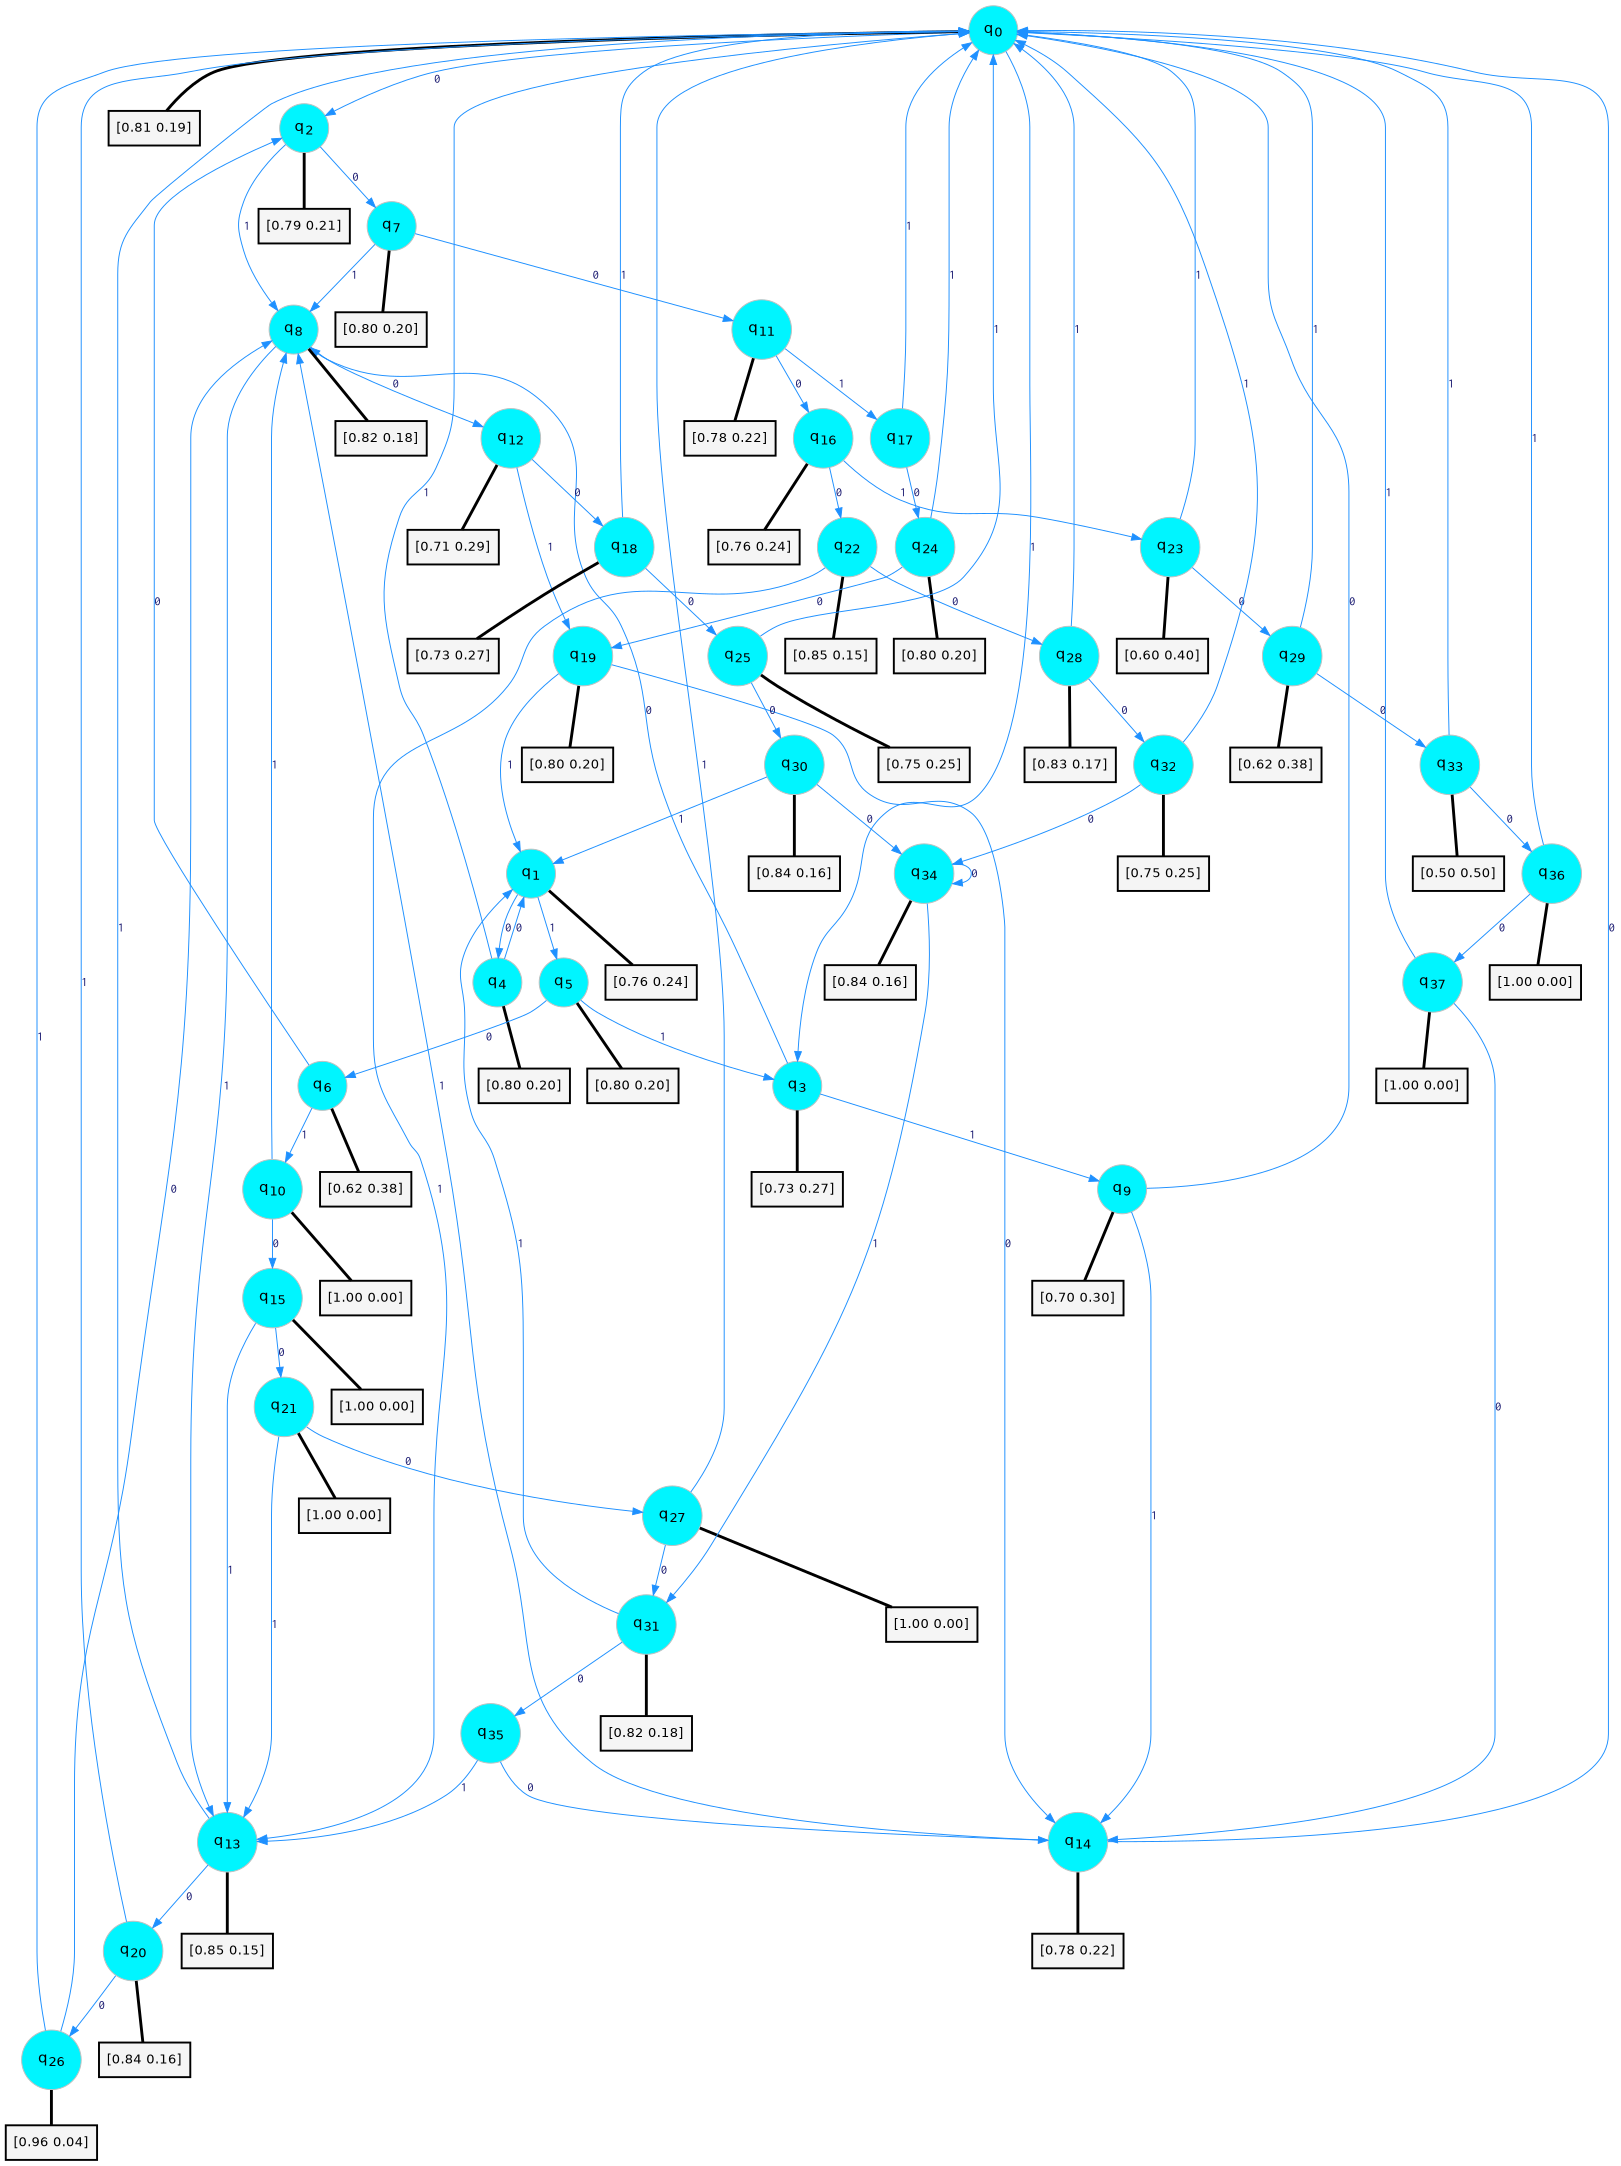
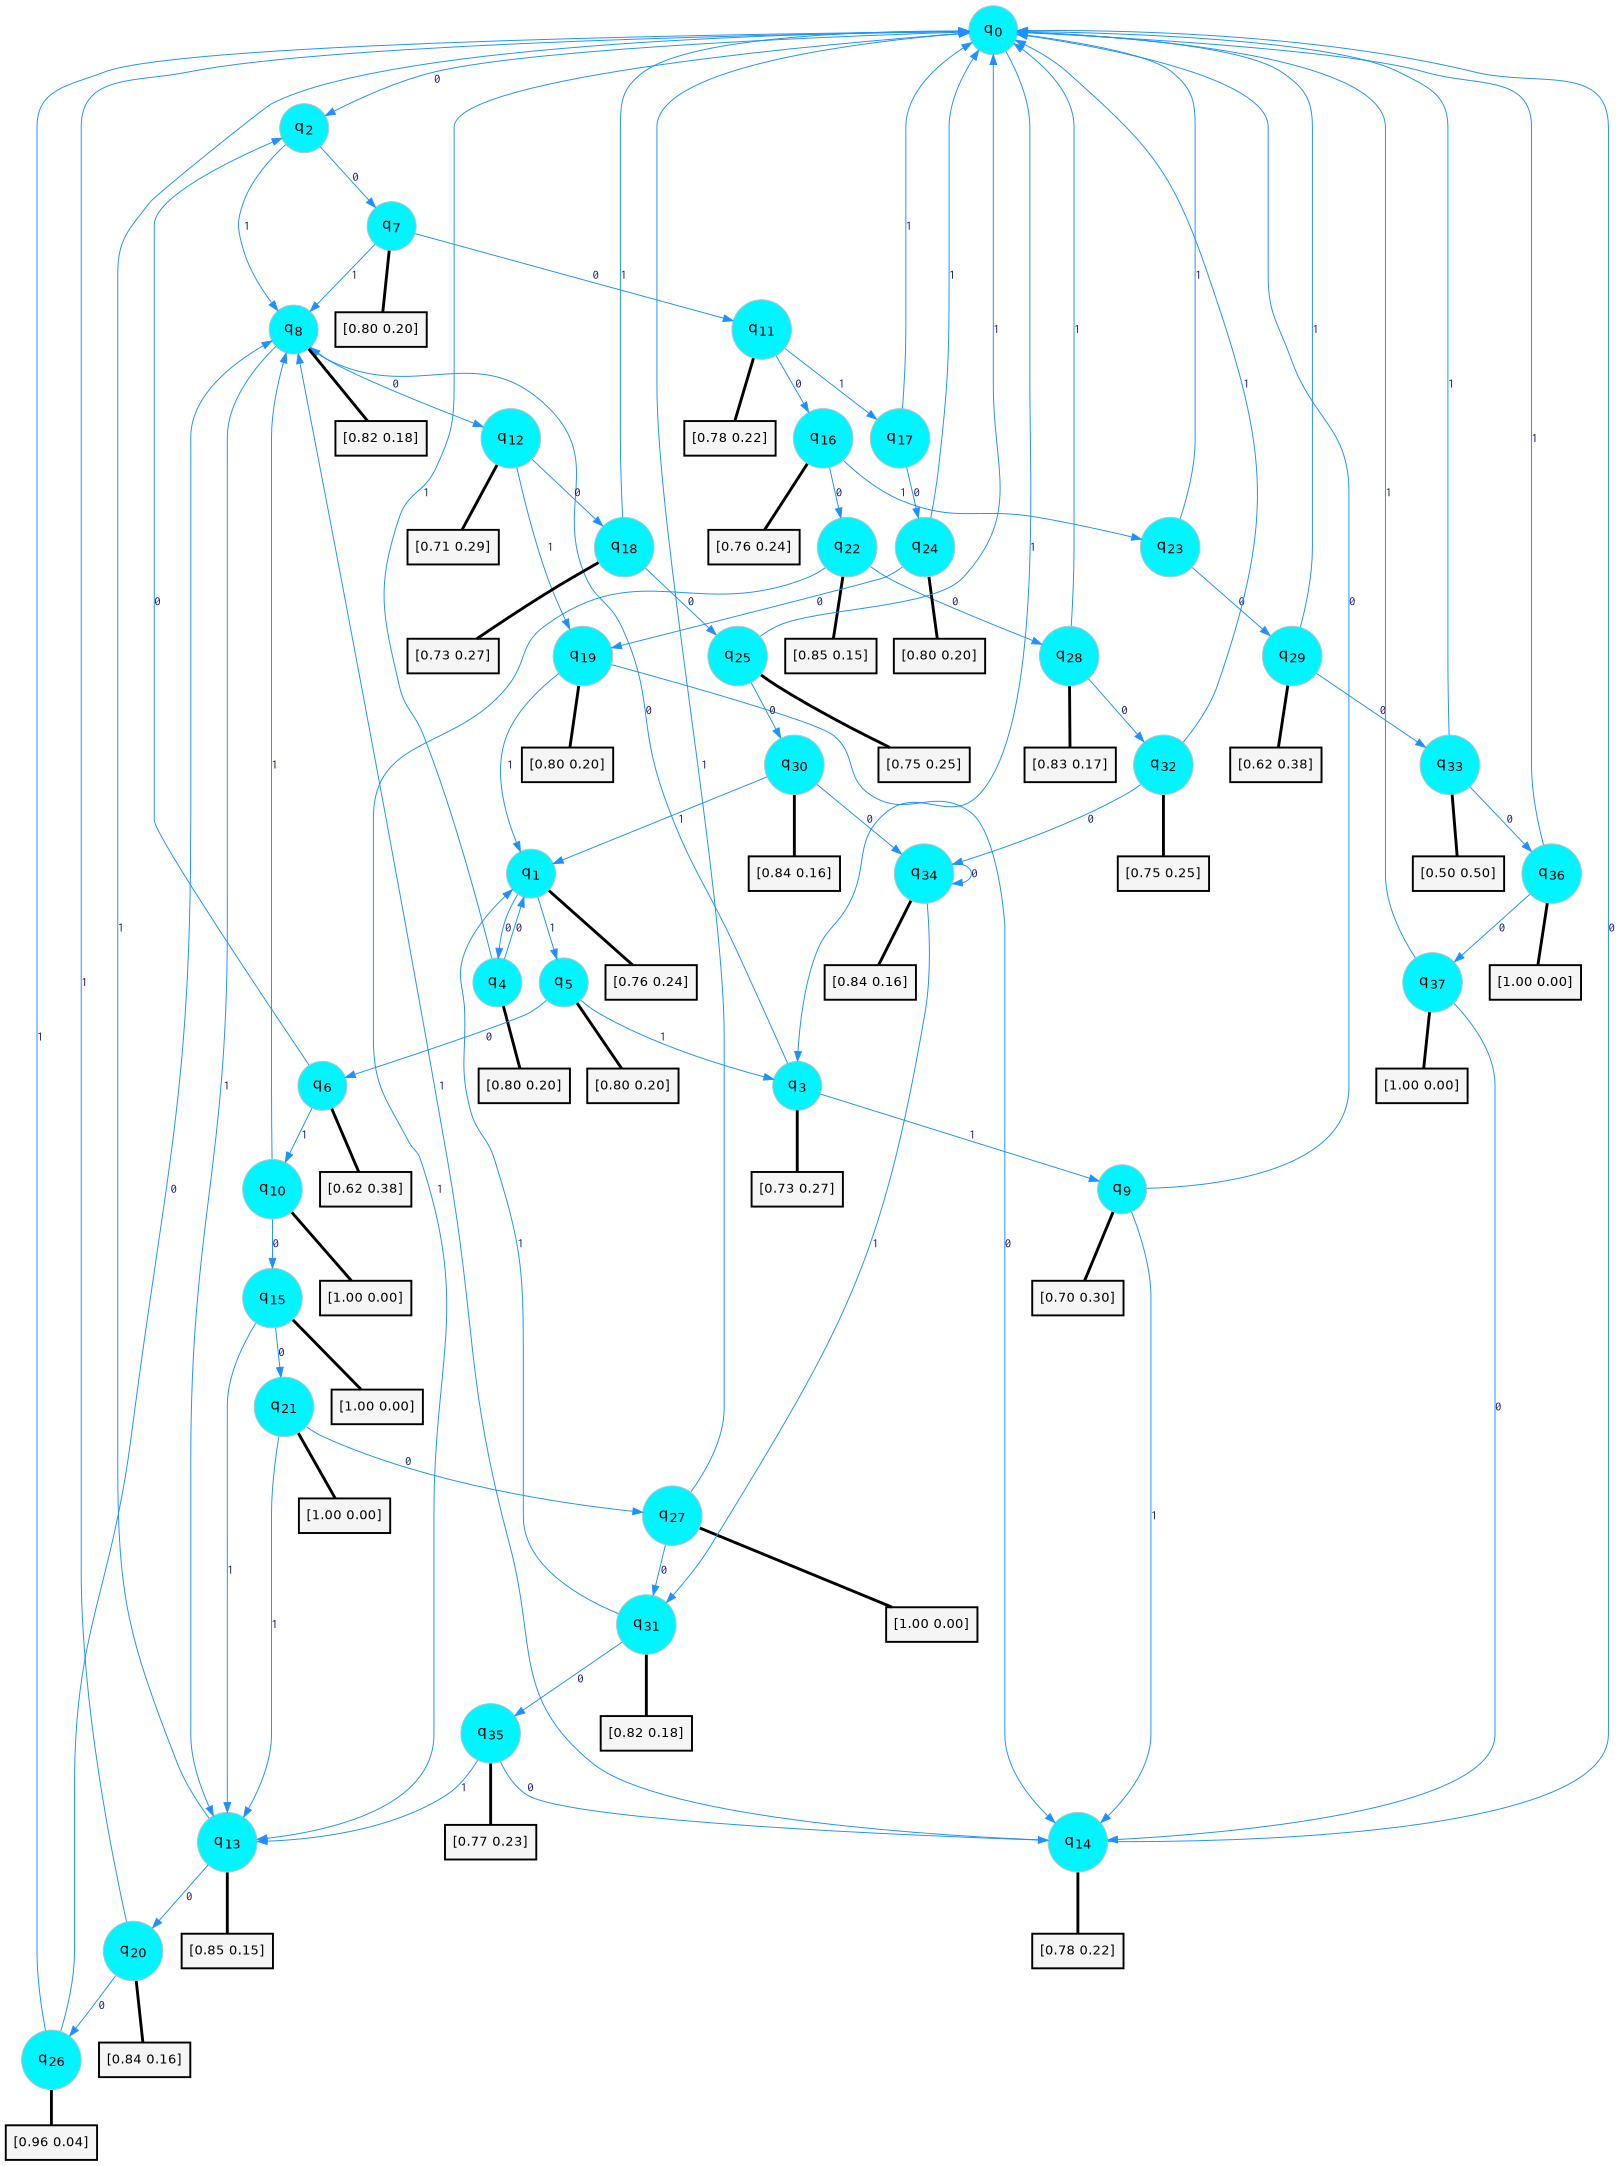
(154, 128) -> none
(304, 226) -> none
(1162, 656) -> none
none -> (491, 1842)
